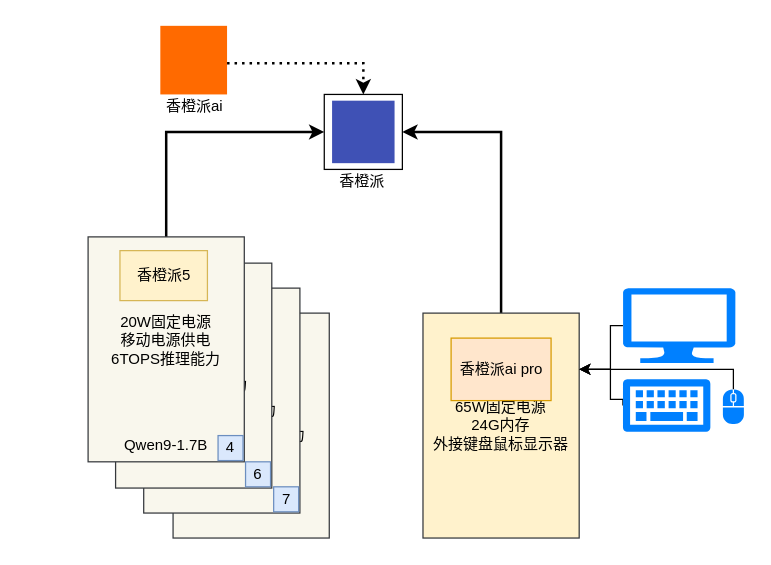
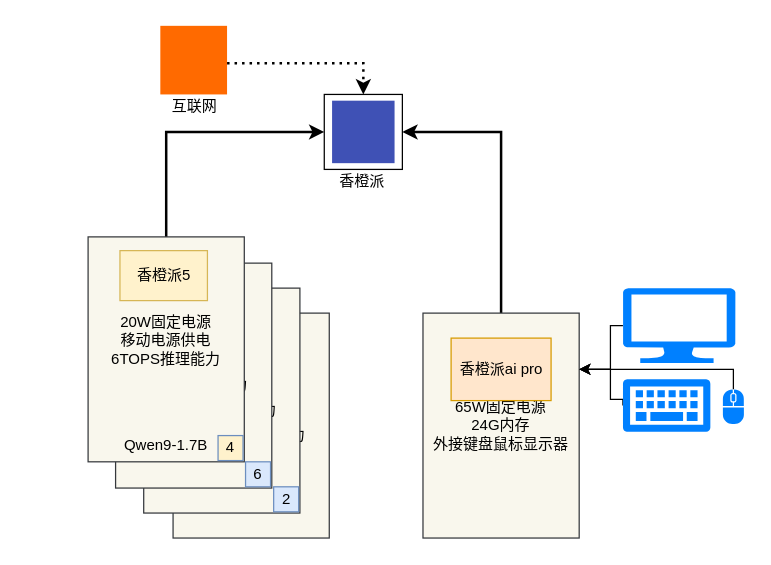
(195, 107) -> (195, 107)
(501, 426) -> (501, 426)
(231, 448) -> (231, 448)
(287, 499) -> (287, 499)
